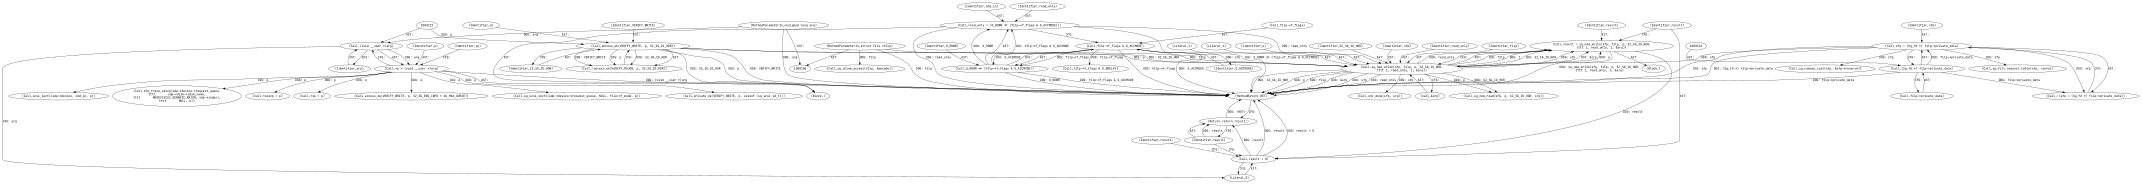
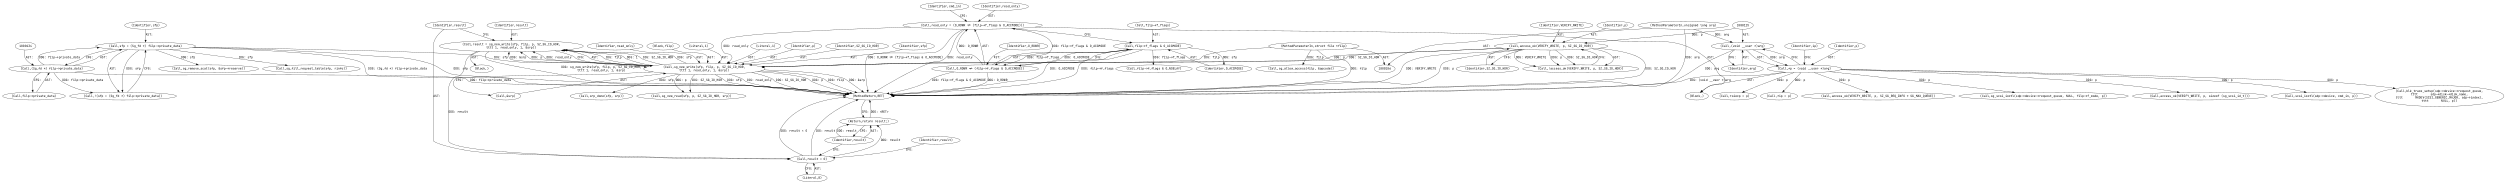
(1002, 16) -> (965, 16)
(1504, 46) -> (663, 46)
(624, 69) -> (1581, 69)
(734, 96) -> (2200, 96)
(397, 173) -> (1318, 92)
